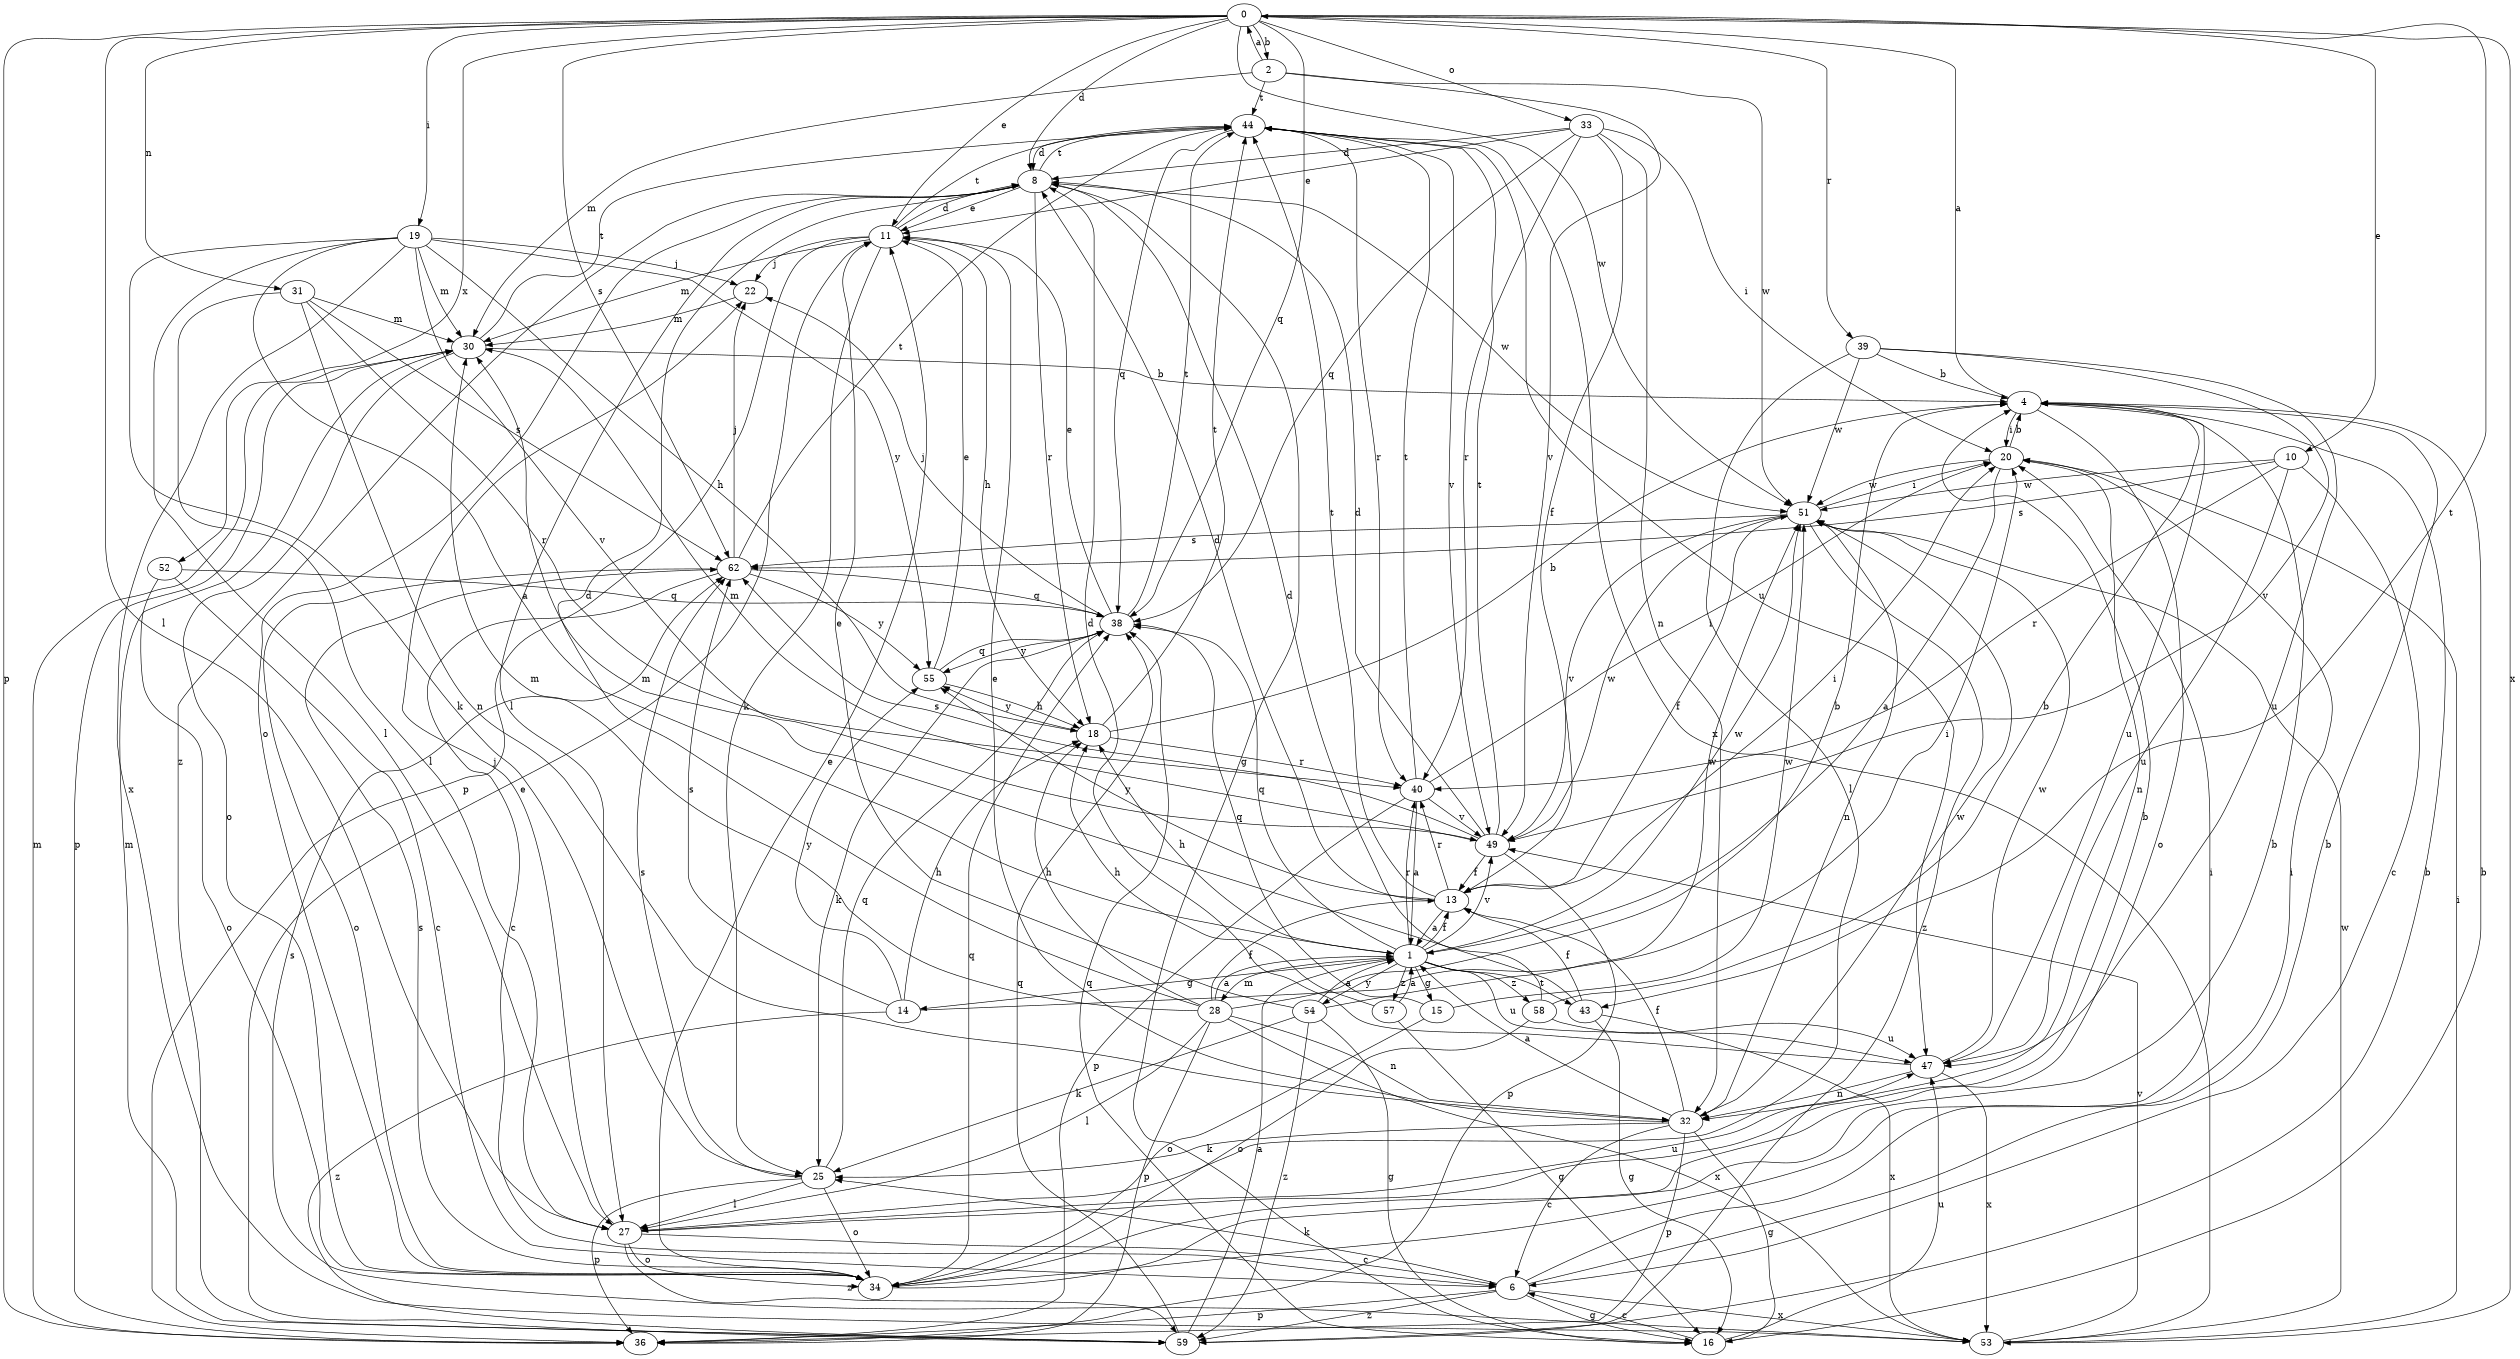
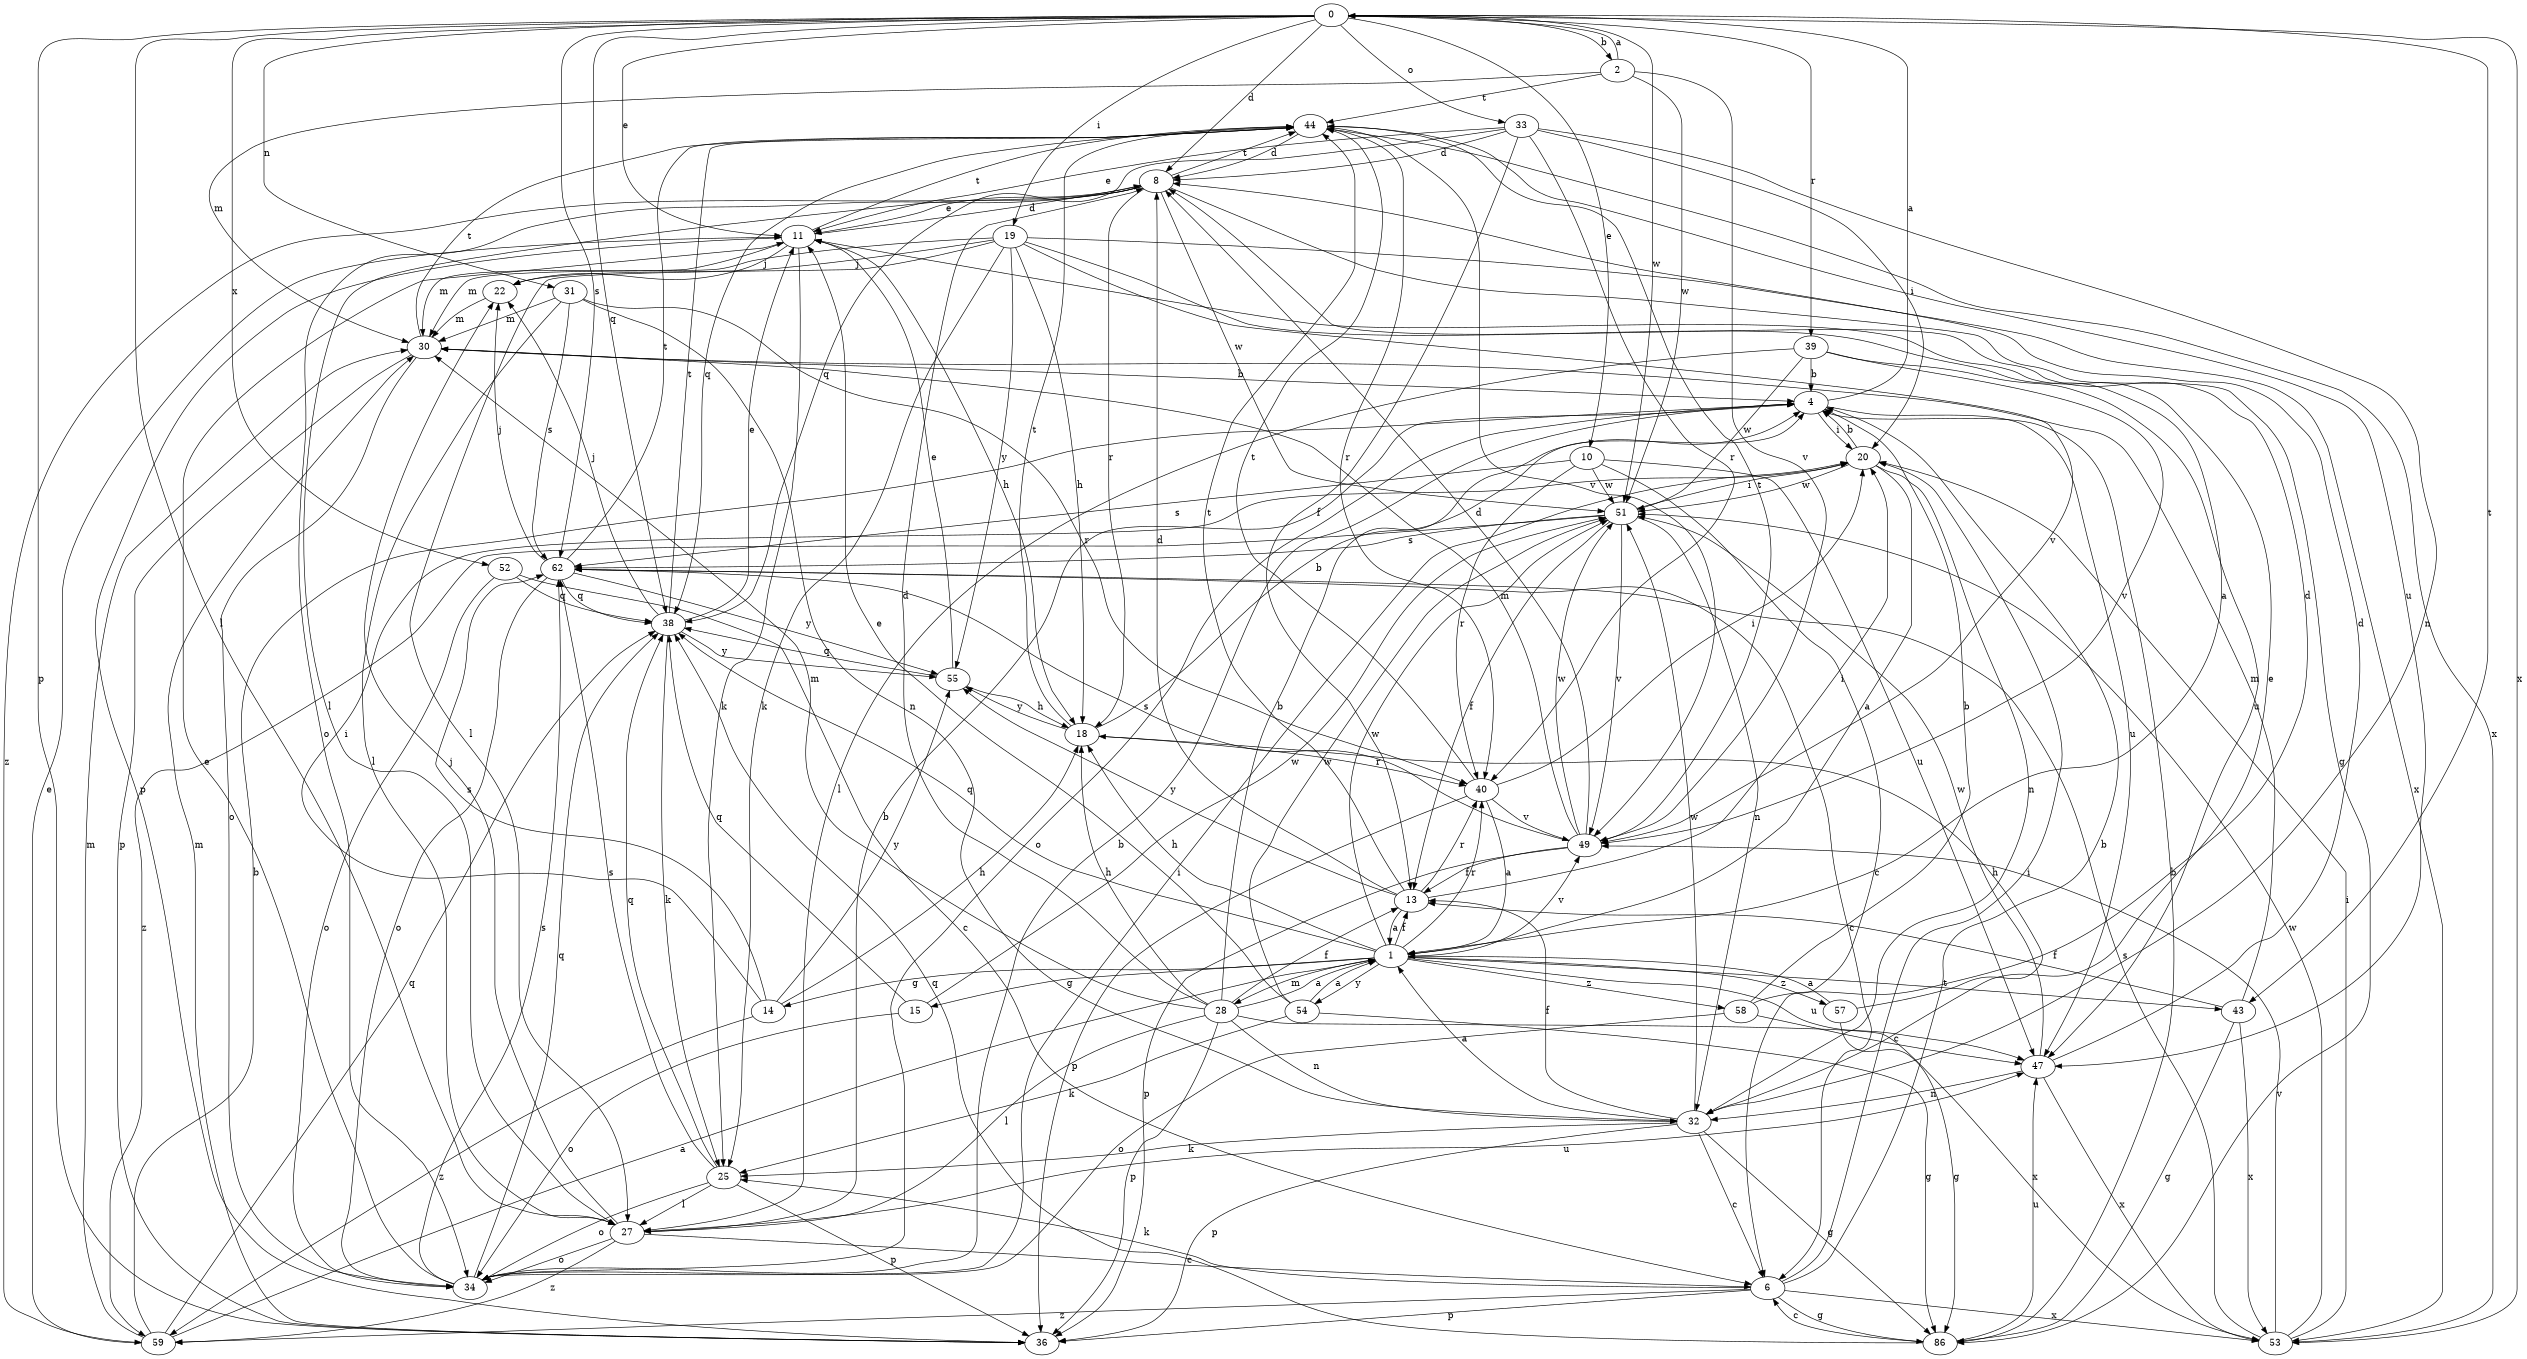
(1891, 1039) -> (1896, 1039)
(1278, 1189) -> none
(1709, 1343) -> (1940, 1343)
